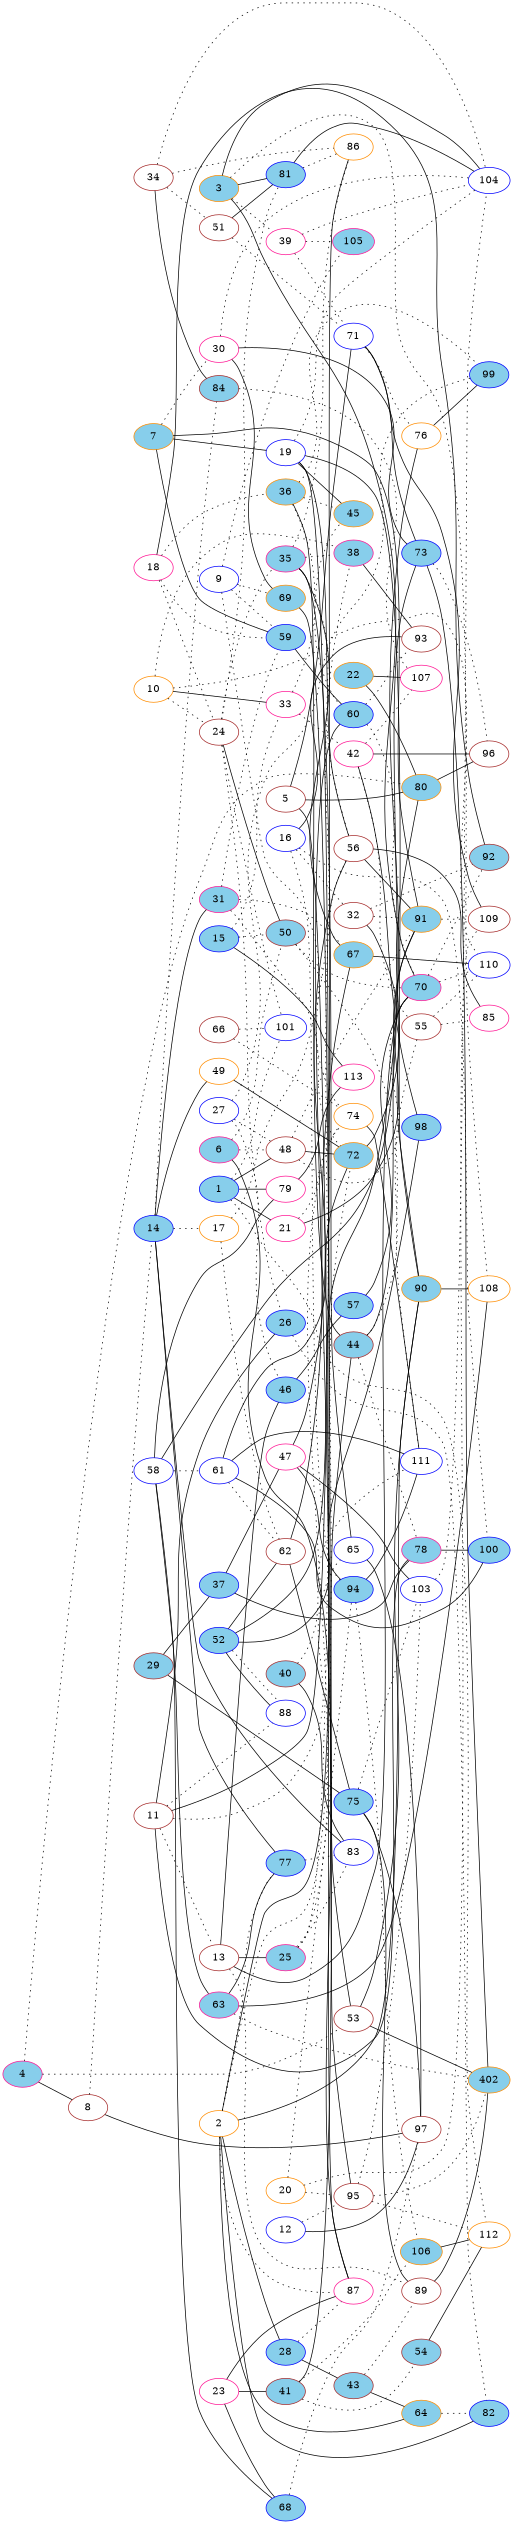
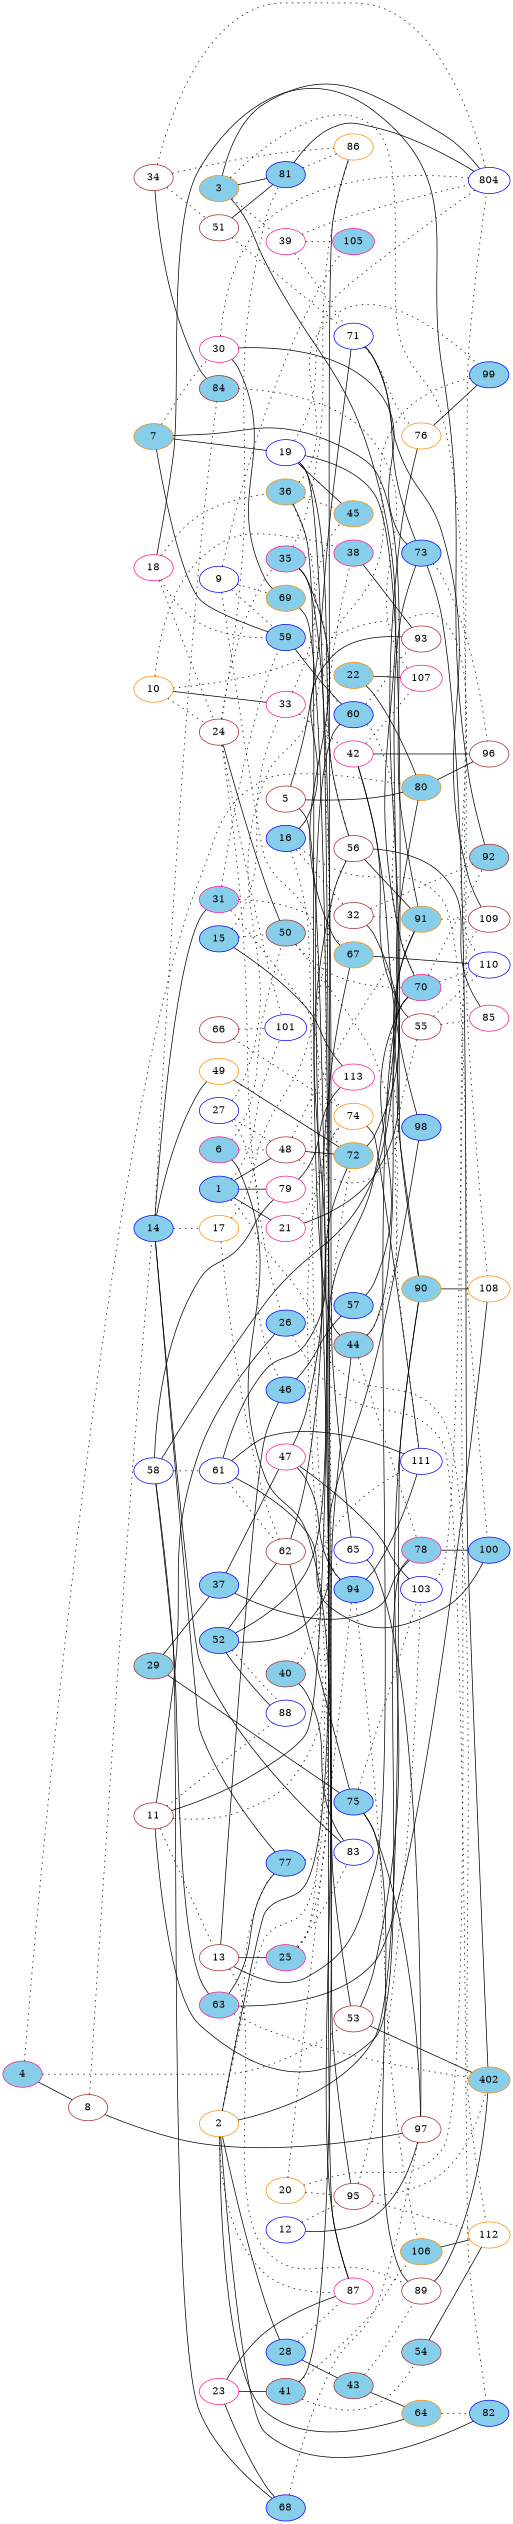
(489, 180) -> (489, 180)
(286, 838) -> (286, 838)
(380, 926) -> (380, 926)
